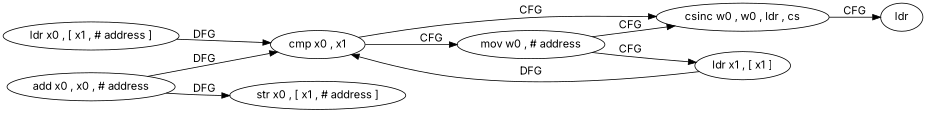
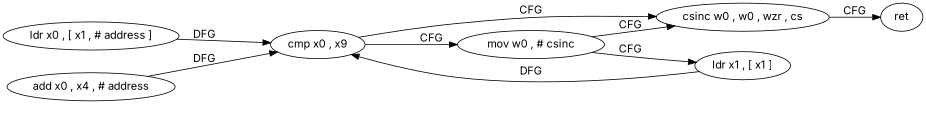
(743, 17) -> (743, 17)
(902, 17) -> (902, 17)
(318, 45) -> (318, 45)
(531, 45) -> (531, 45)
(91, 87) -> (91, 87)
(318, 95) -> none
